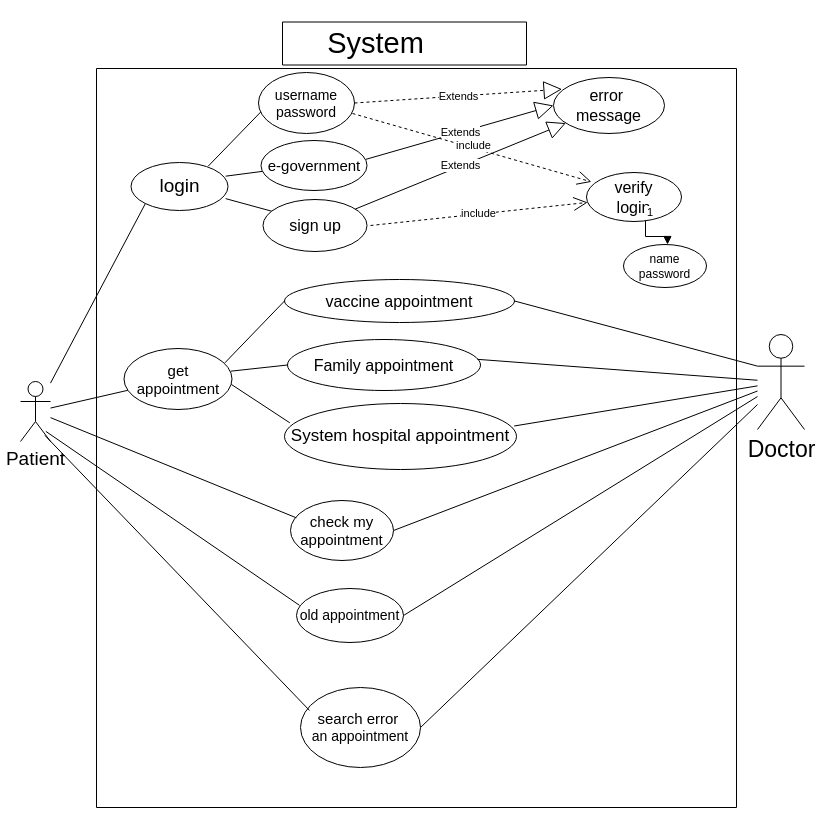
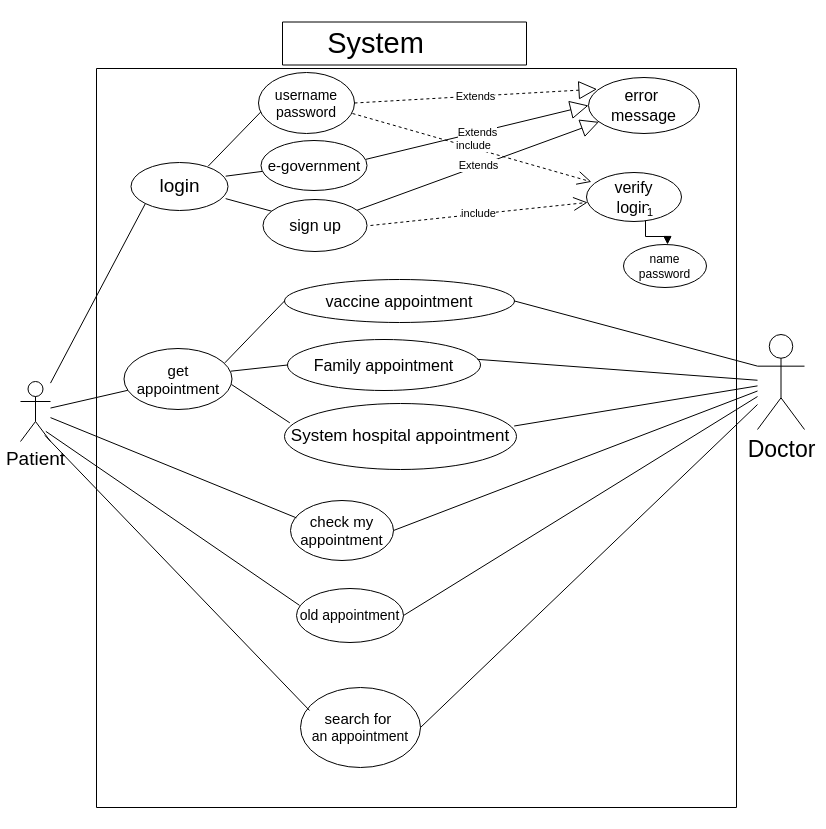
(609, 106) -> (644, 106)
(361, 728) -> (361, 728)
